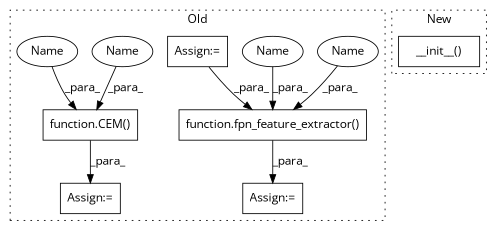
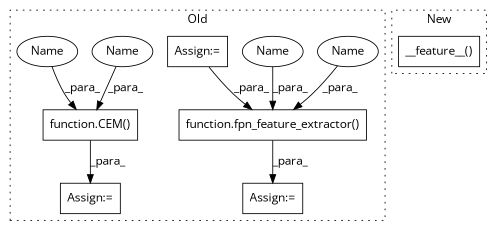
(439, 52) -> (439, 52)
